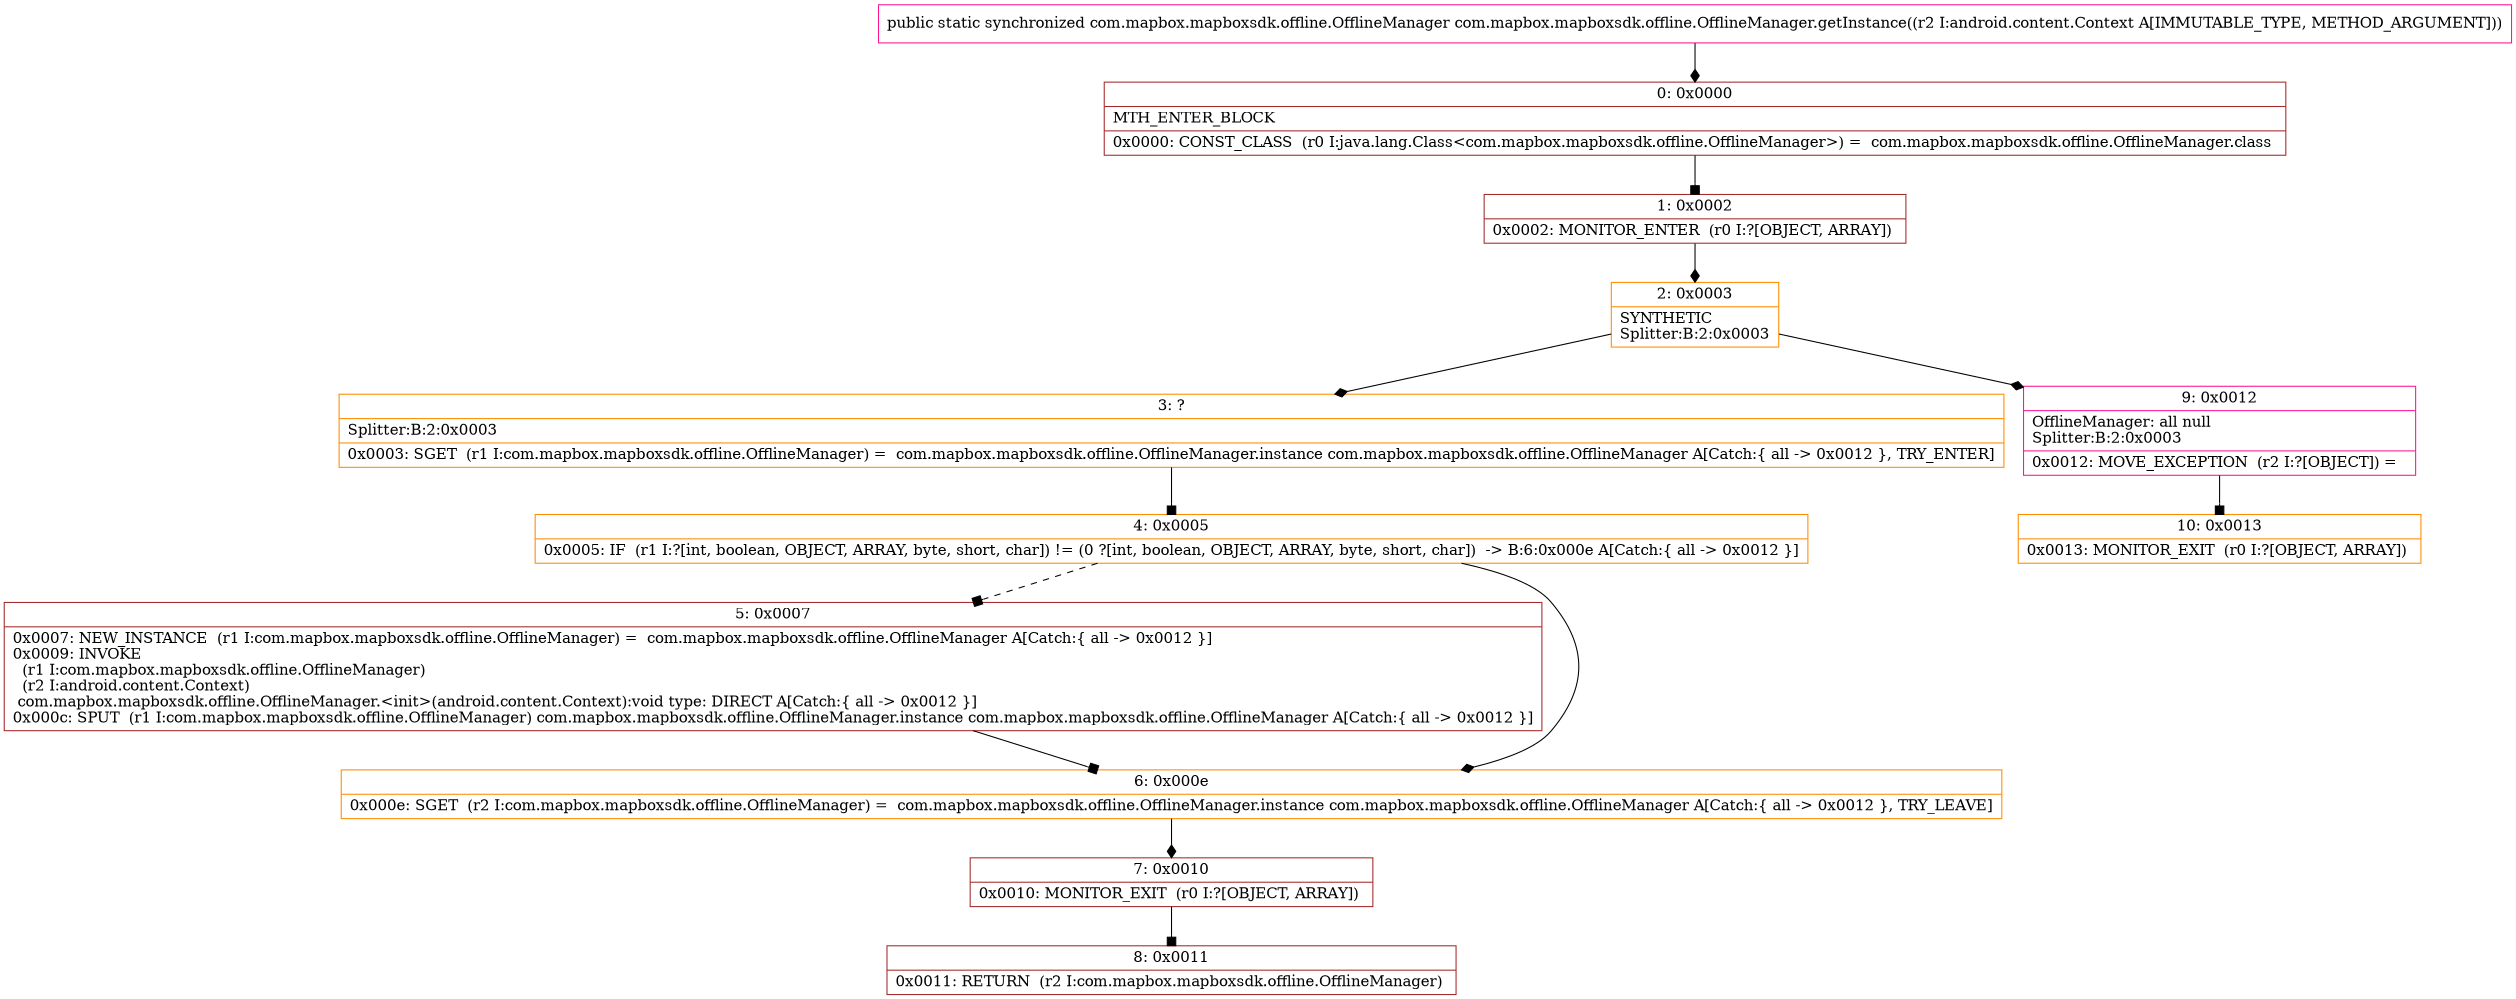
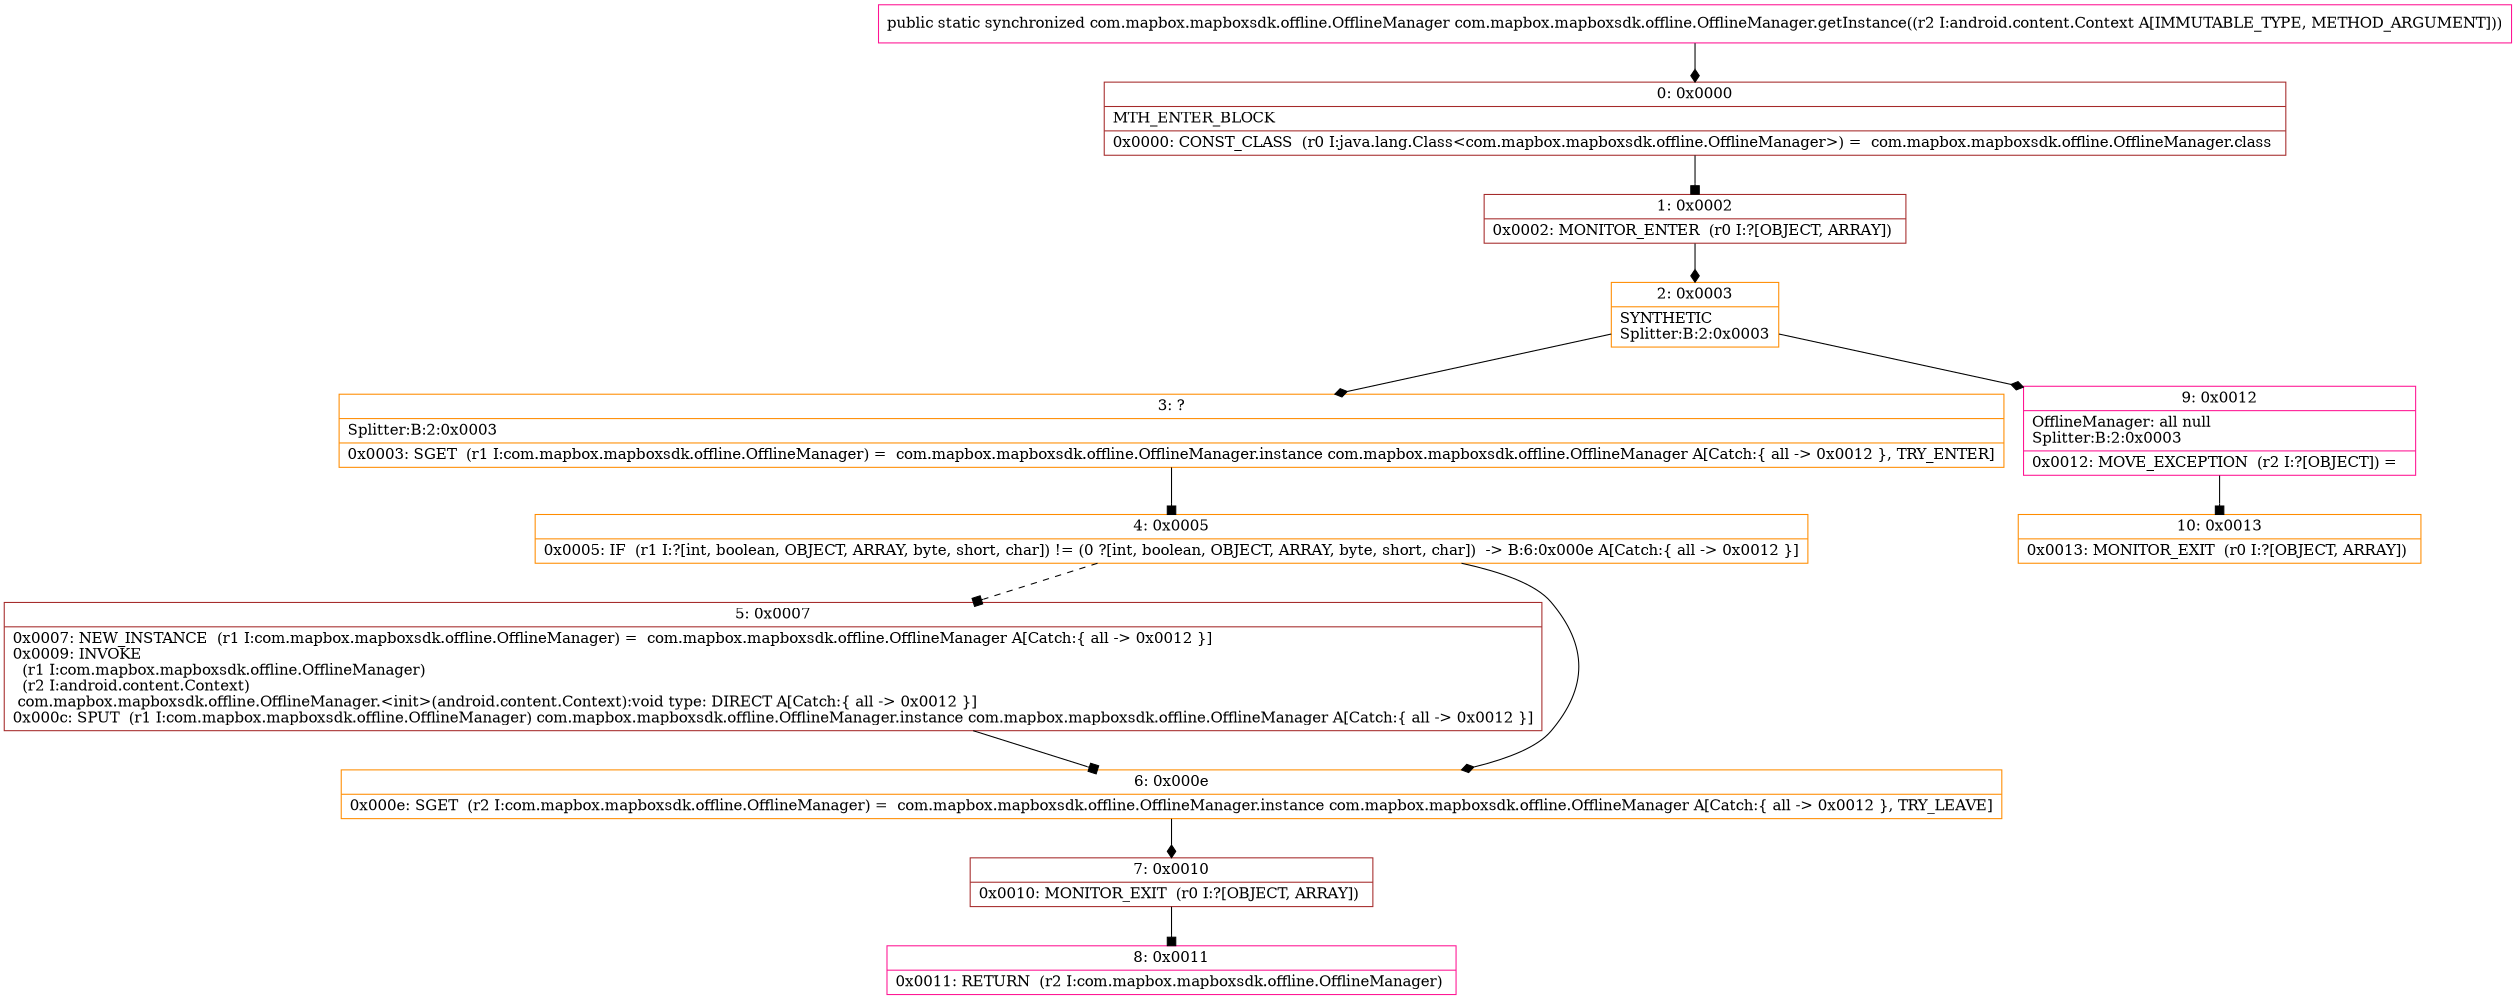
(1172, 970) -> (1172, 970)
